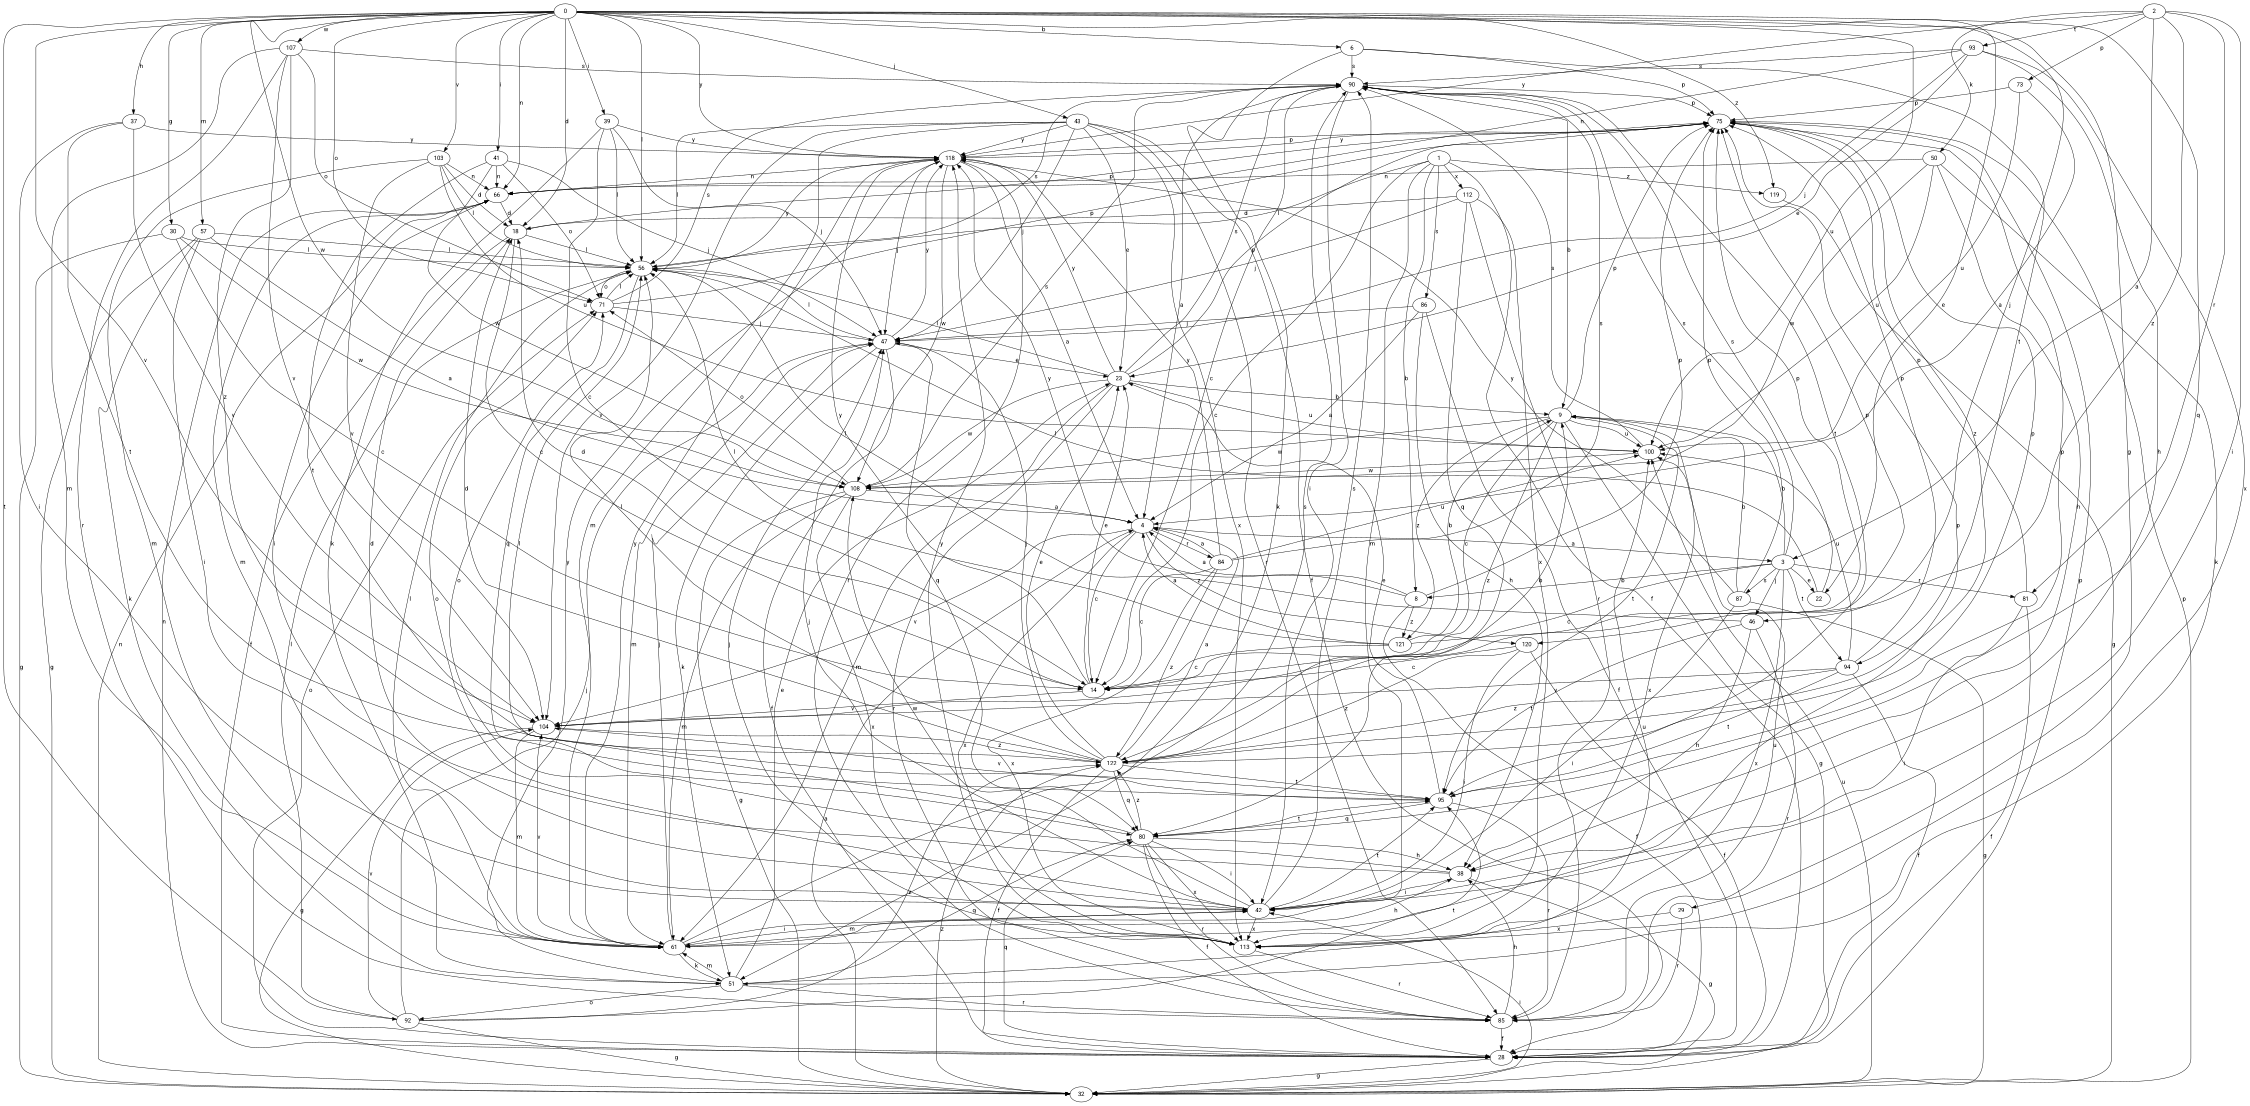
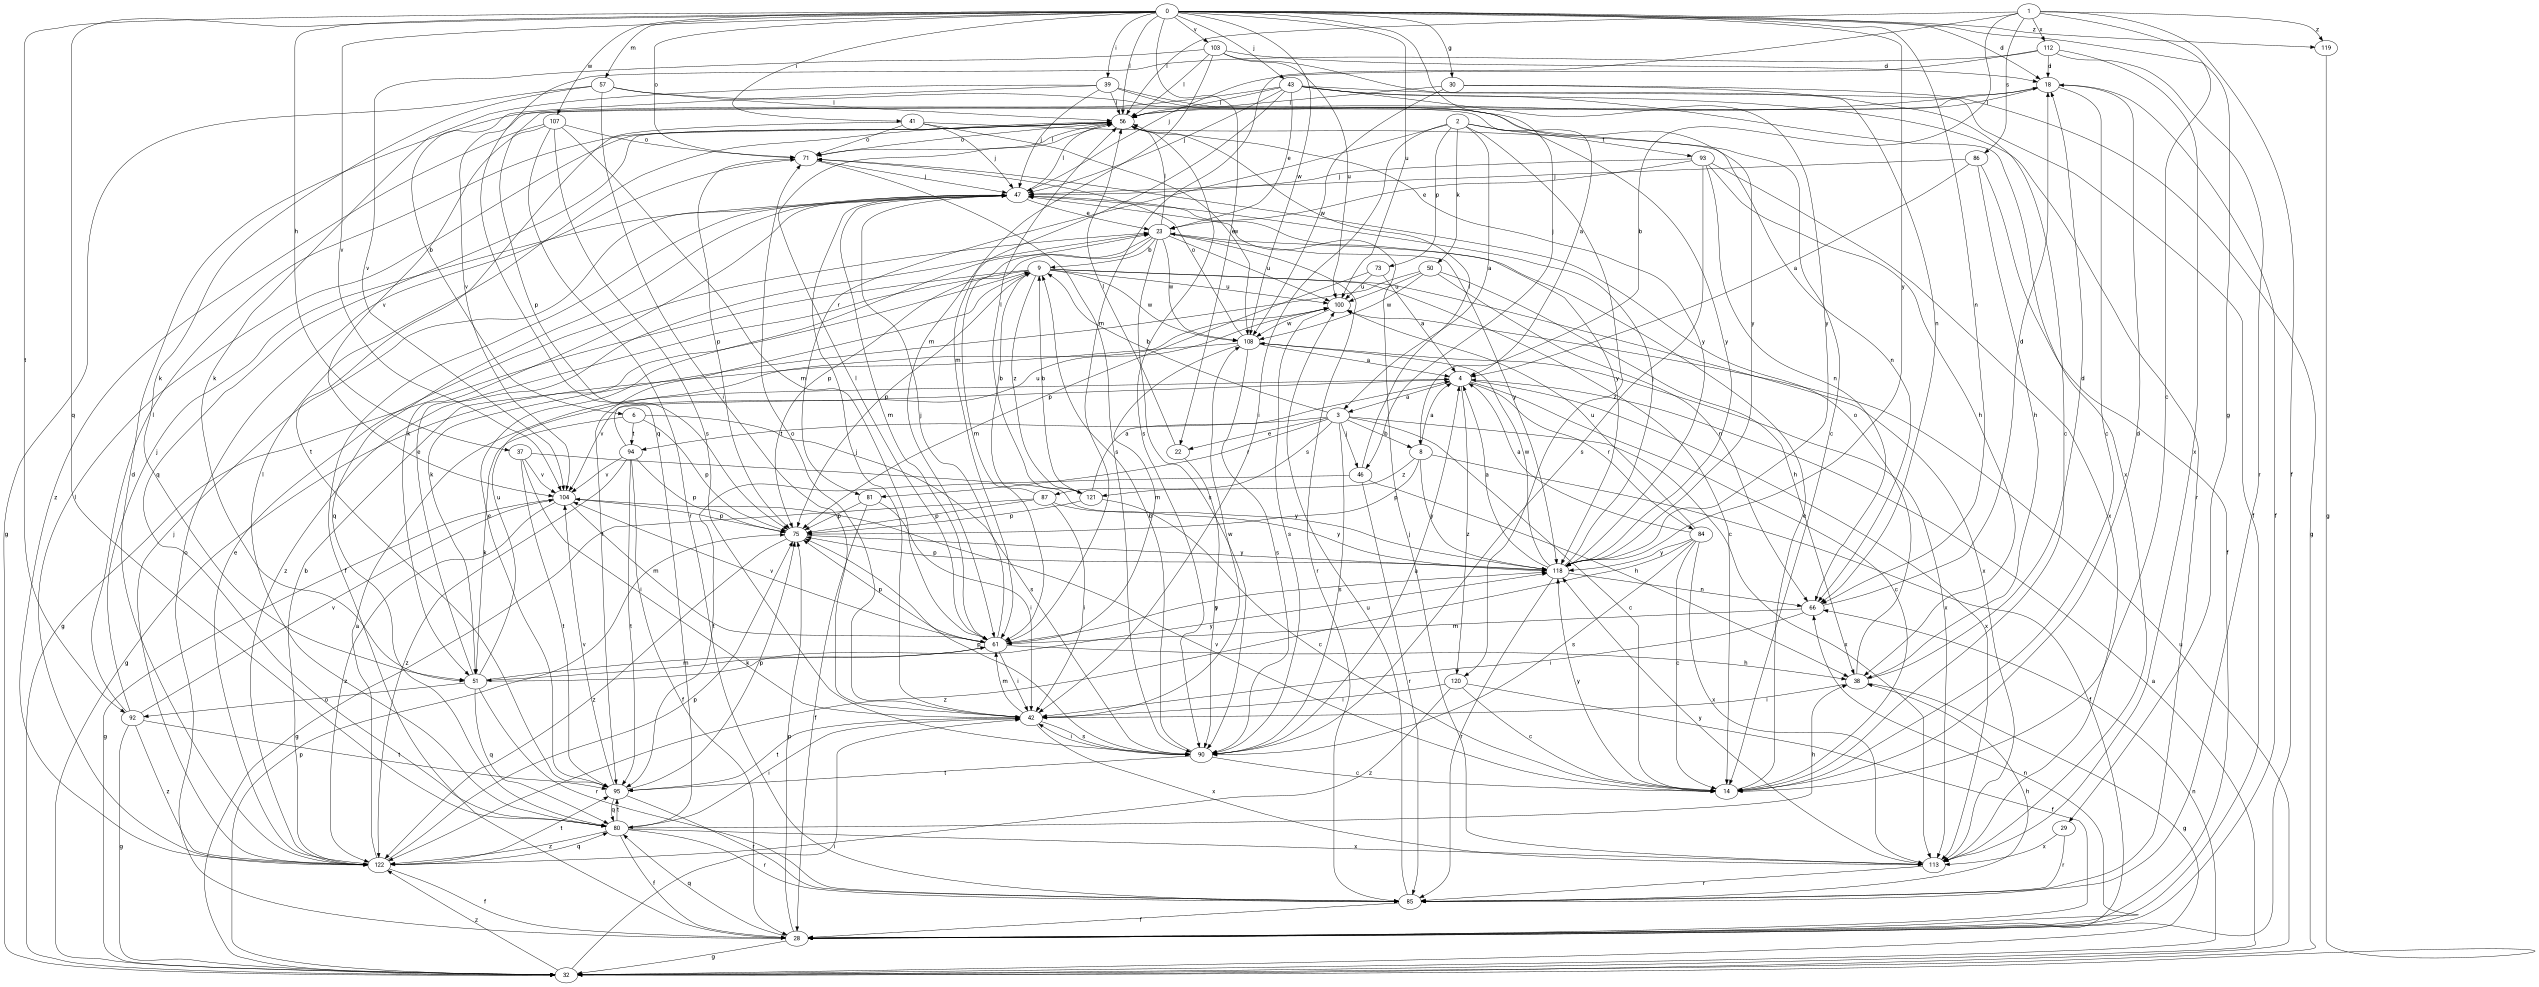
(957, 29) -> (621, 106)
(1245, 685) -> none
